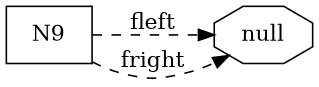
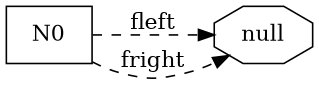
(49, 35) -> (49, 35)
